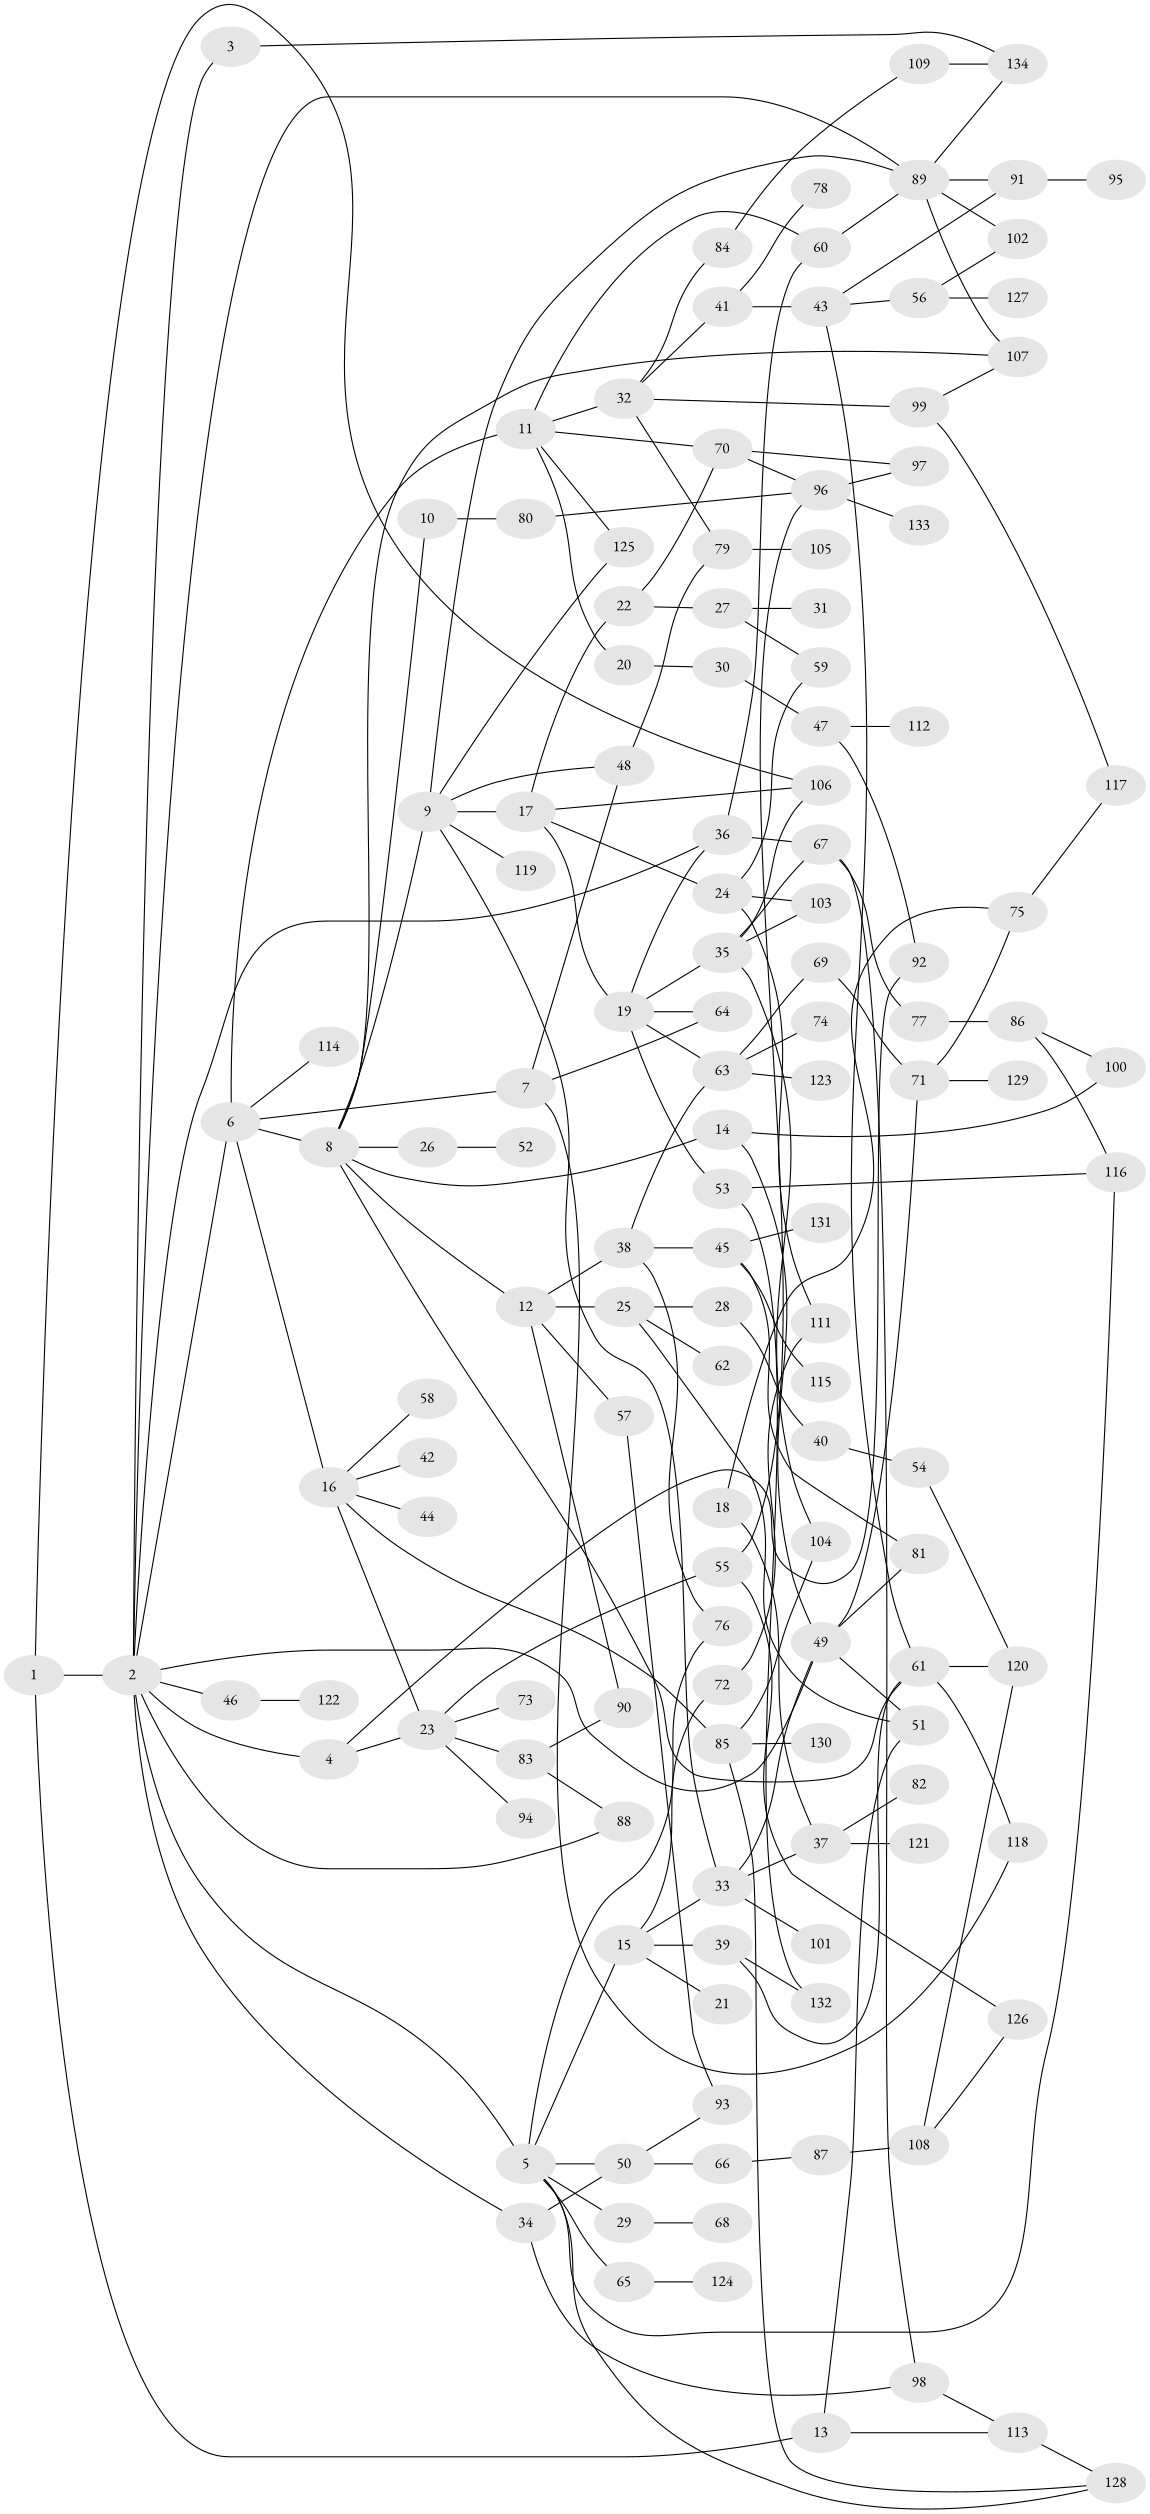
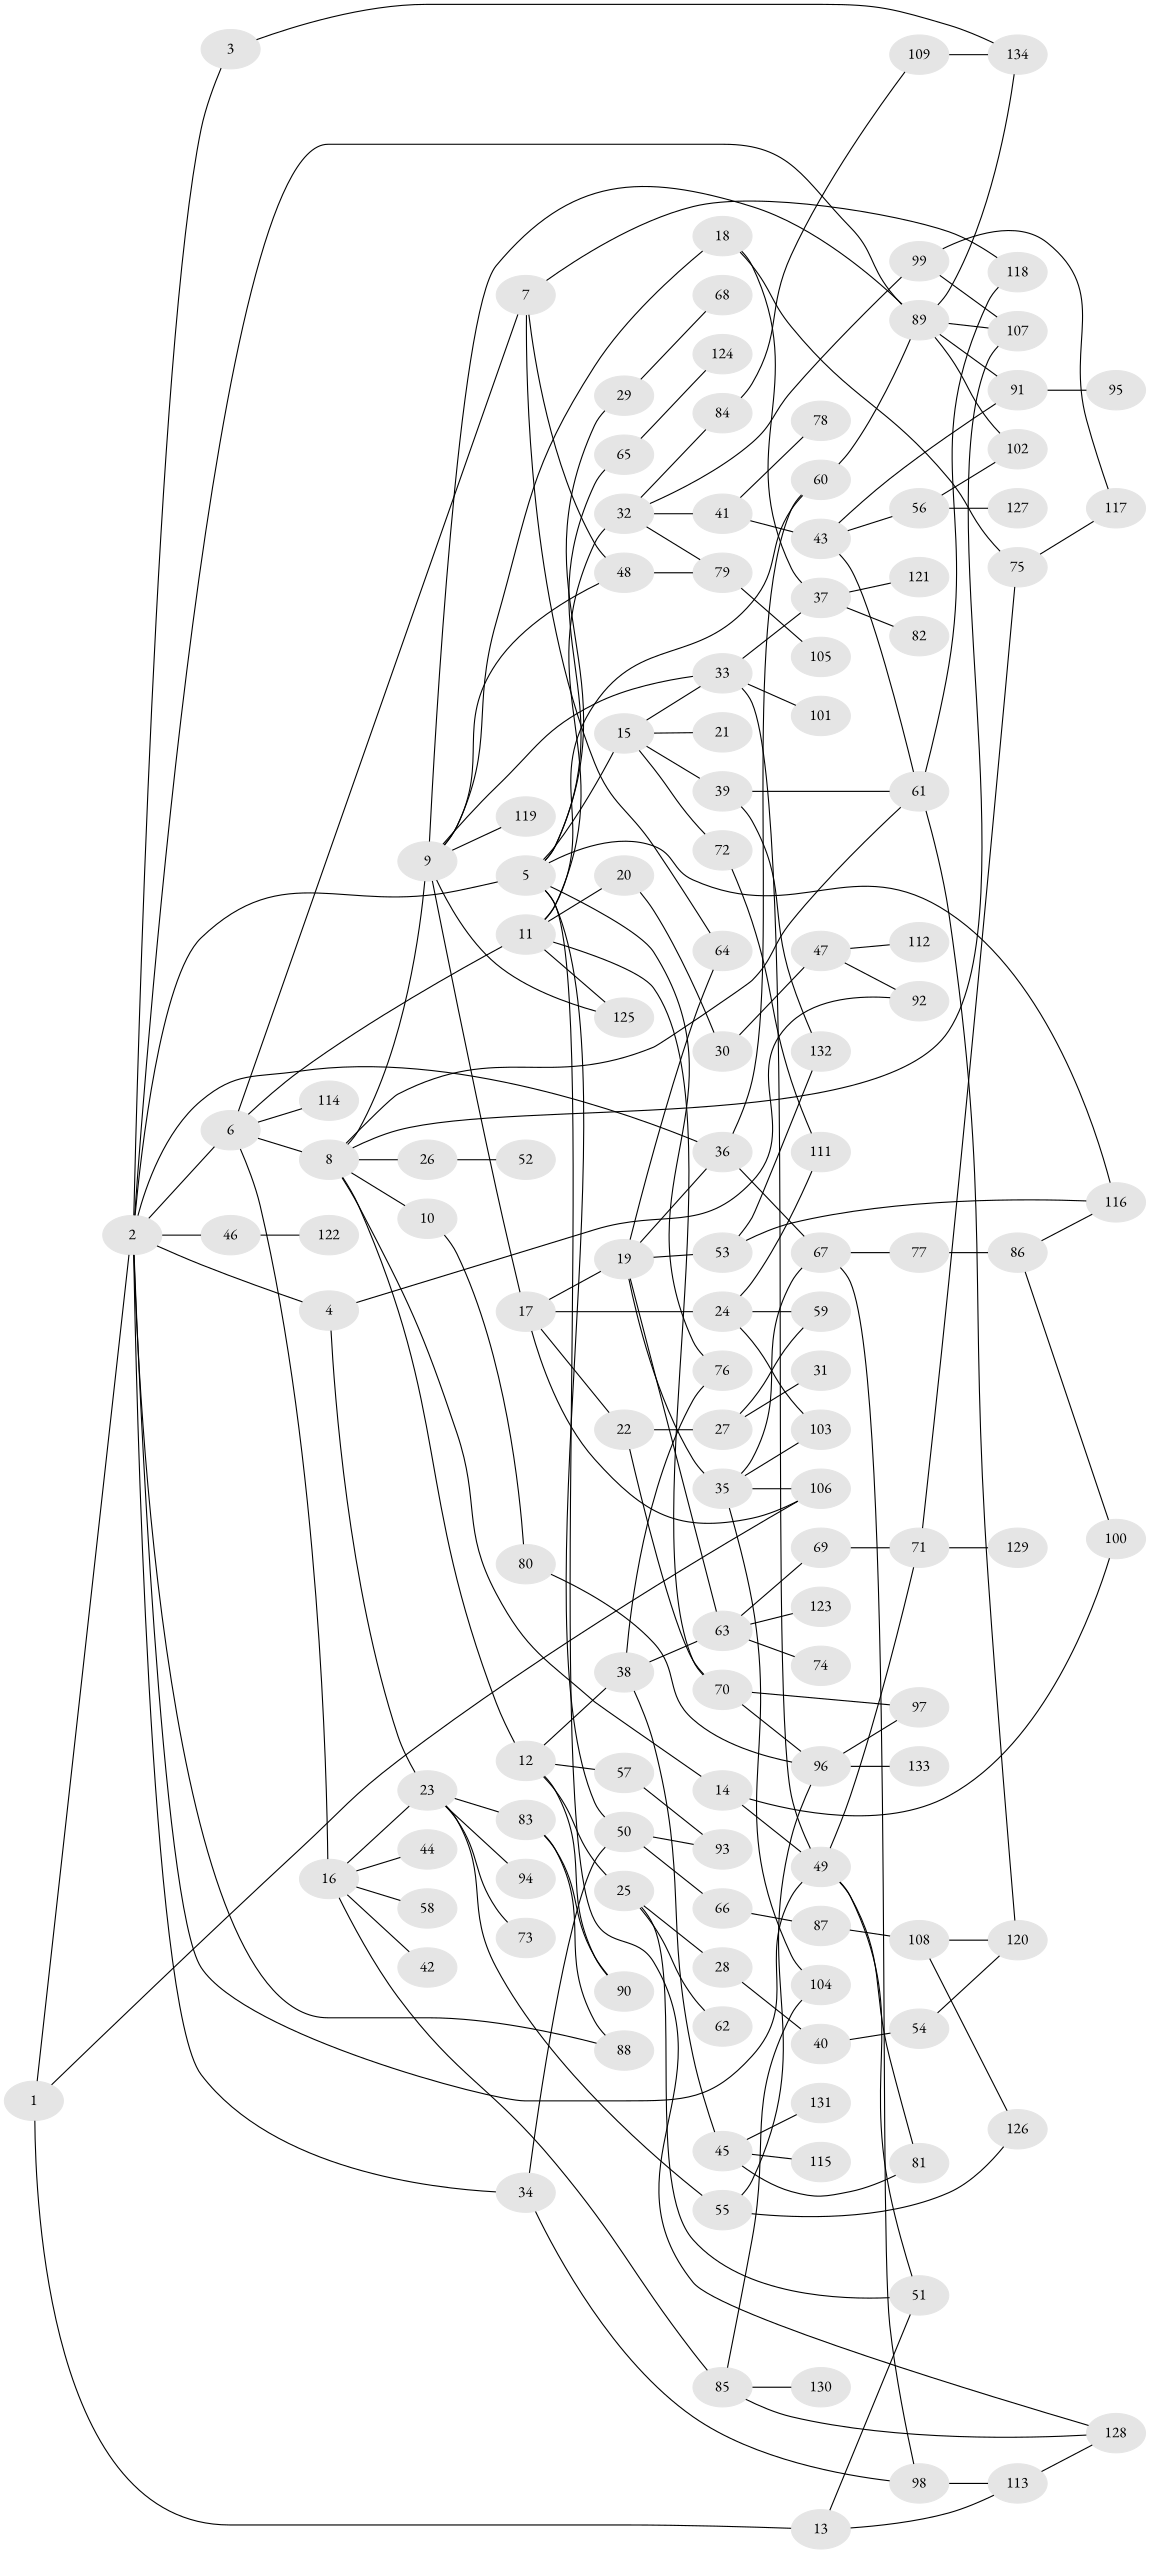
none -> (523, 524)
